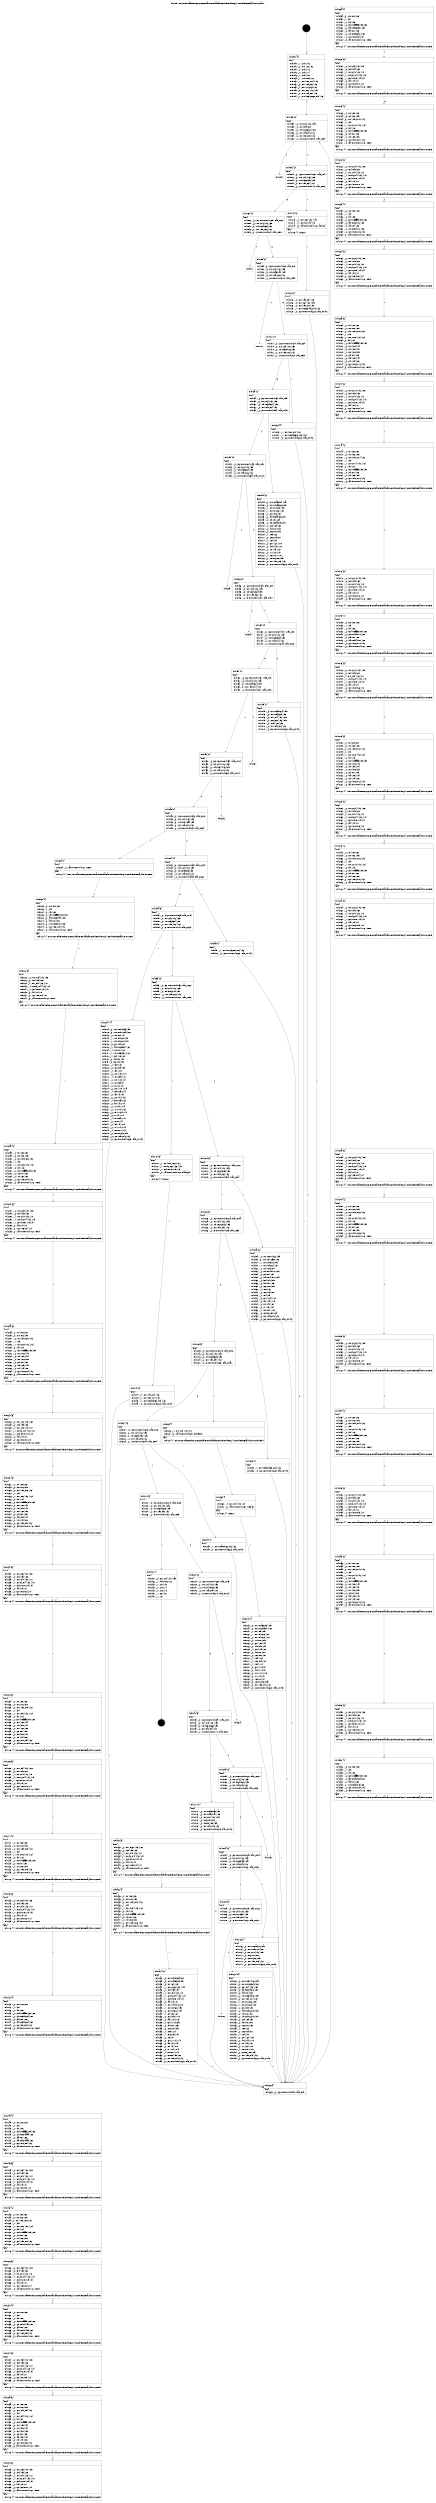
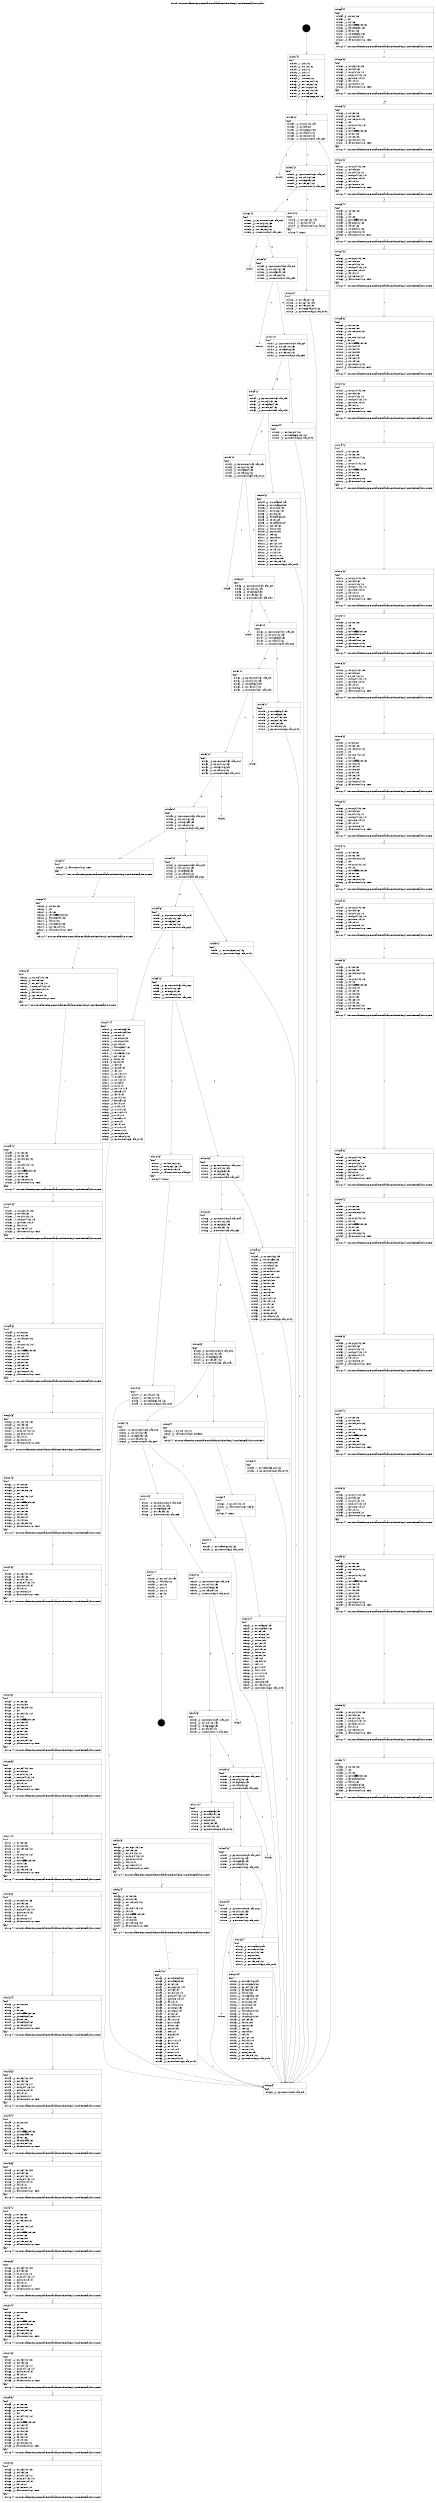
none -> (384, 988)
none -> (52, 2089)
